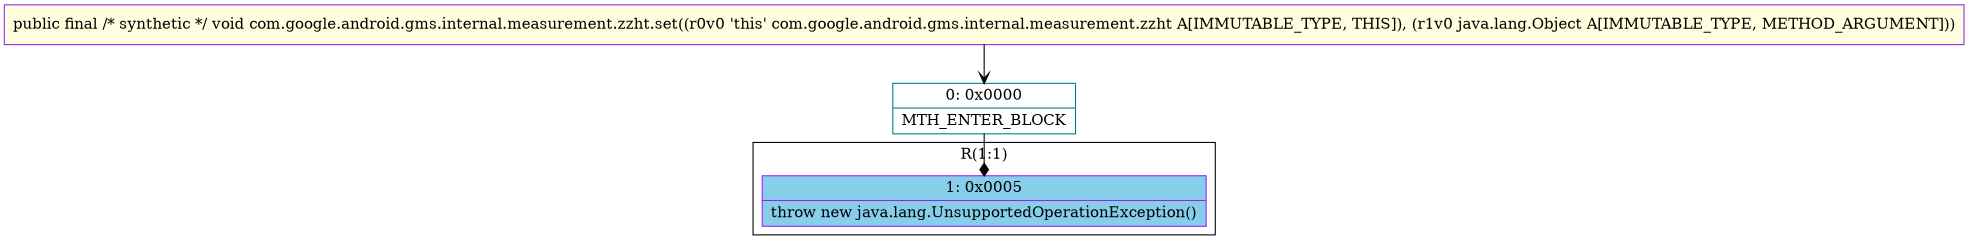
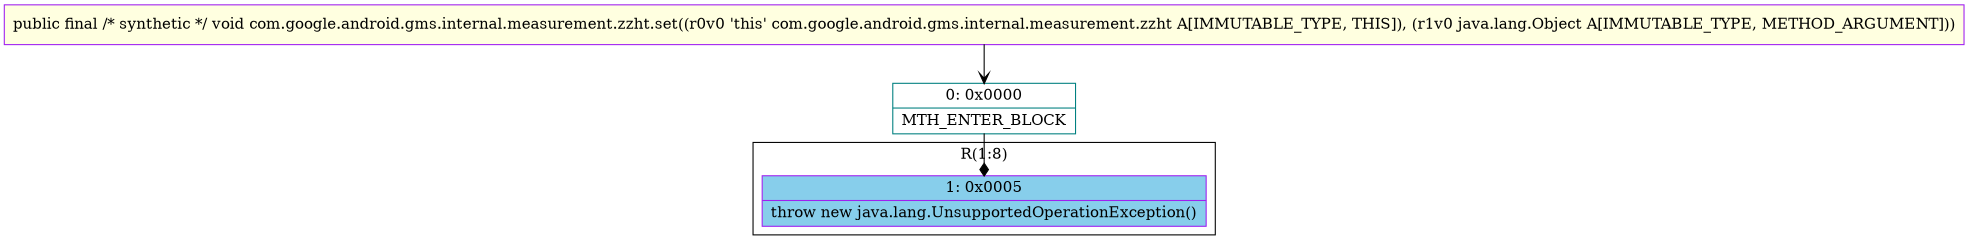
(984, 155) -> (984, 155)
